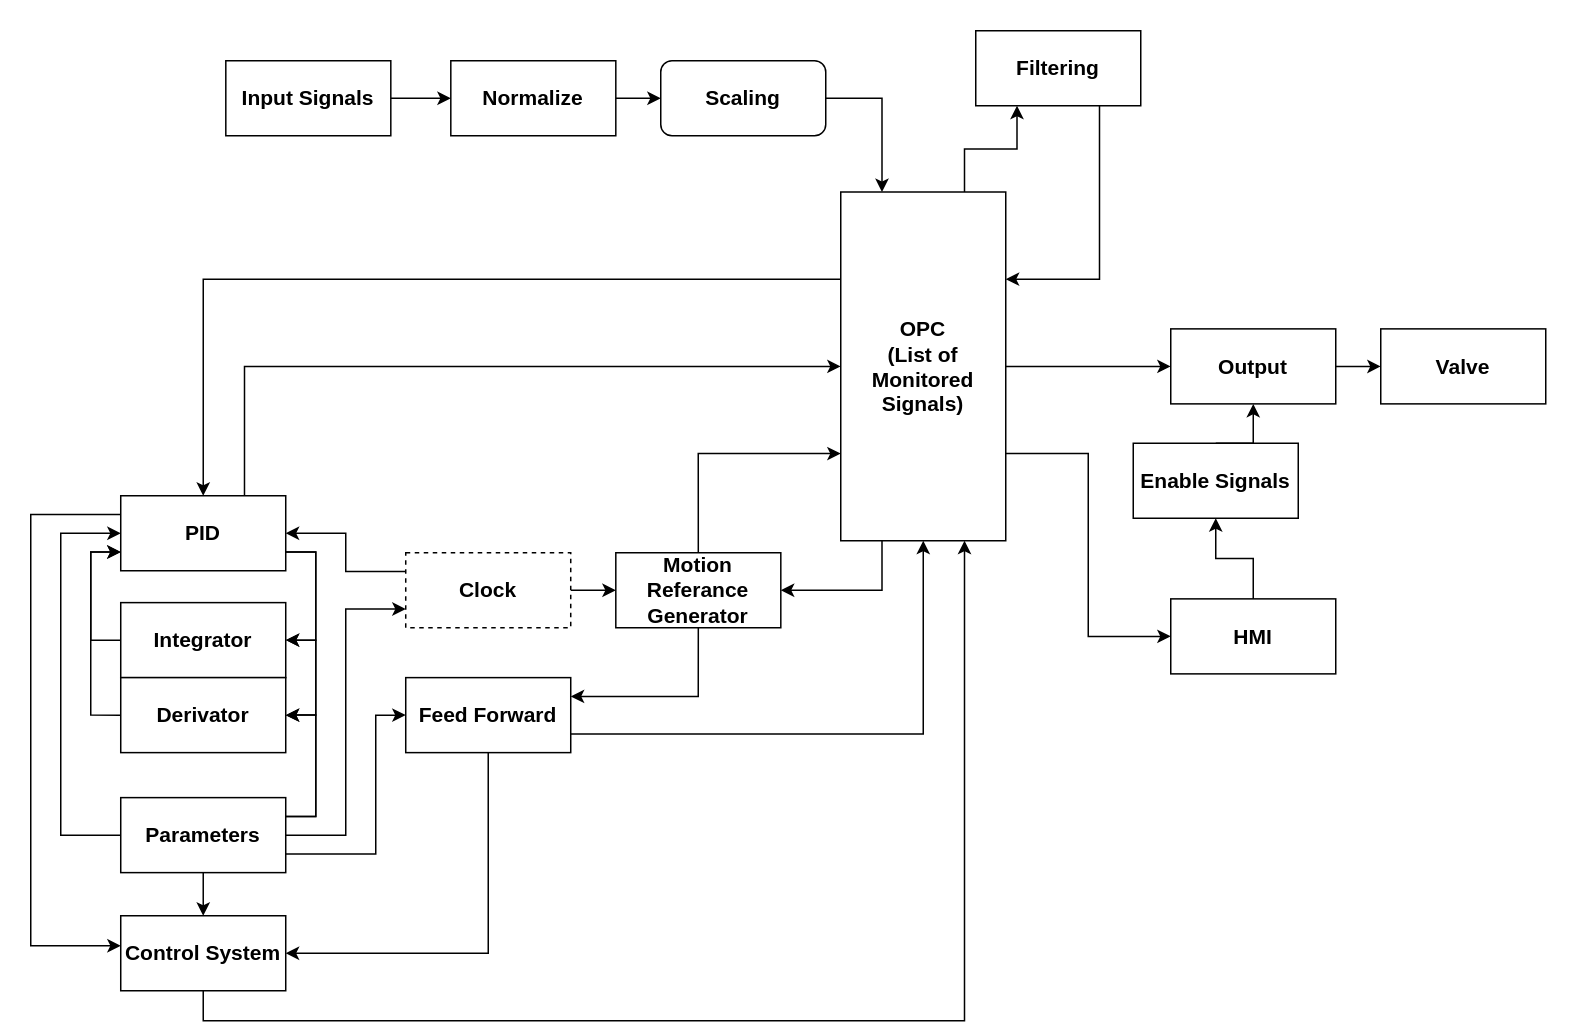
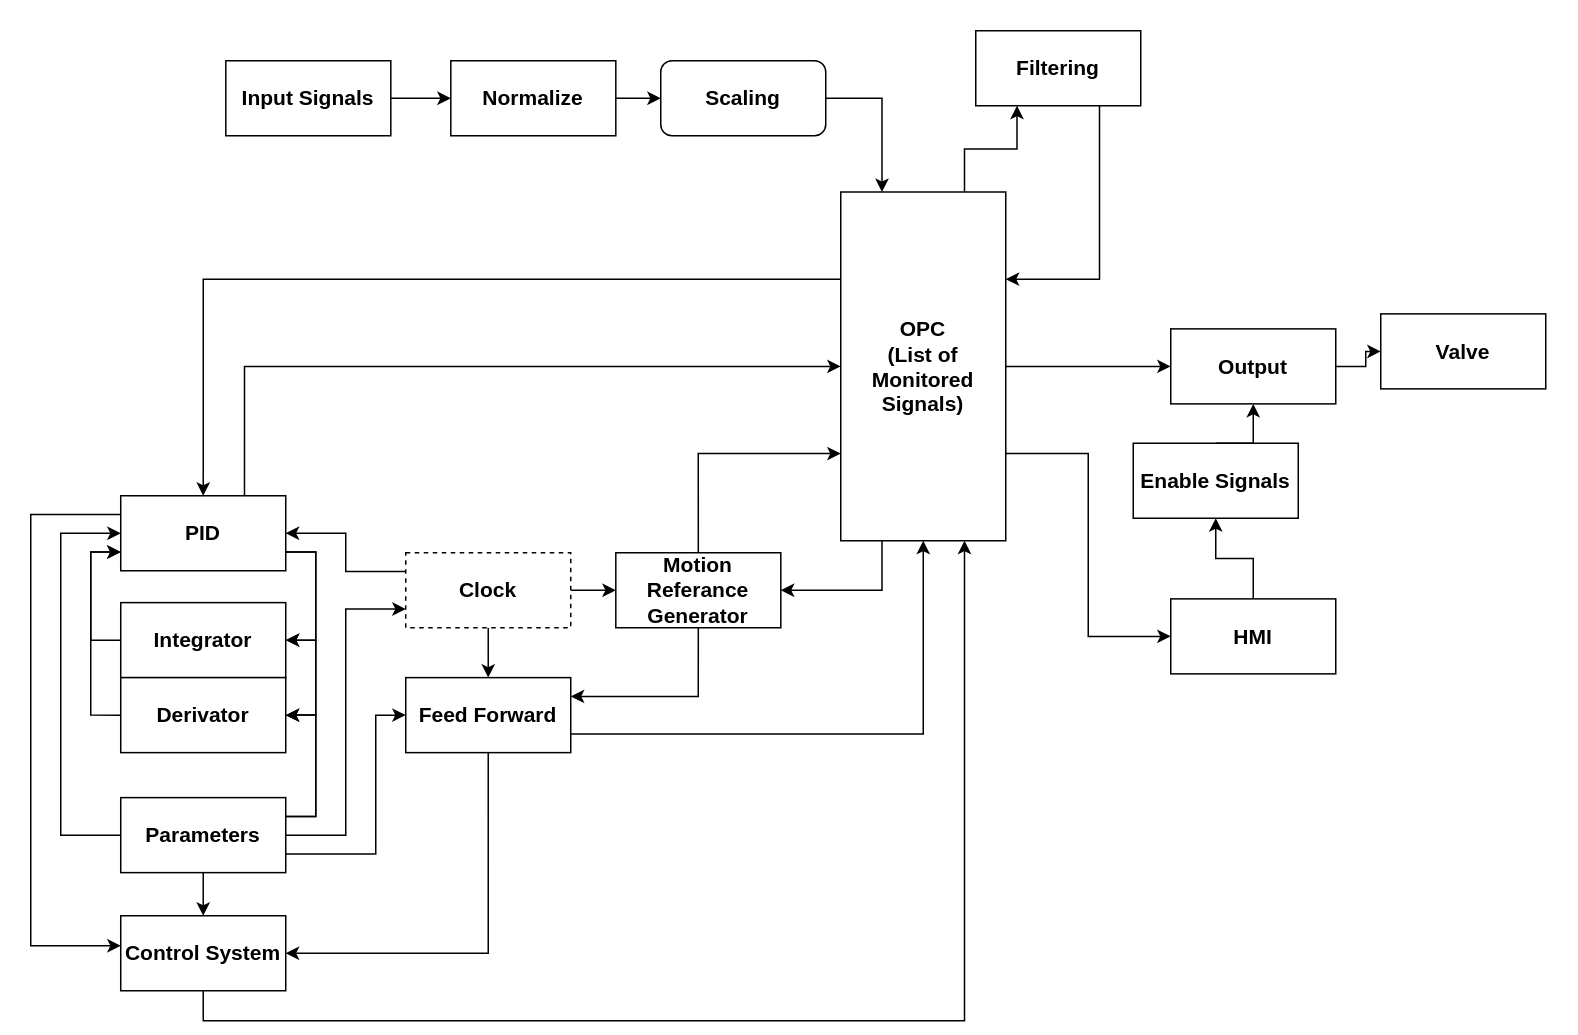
(1463, 366) -> (1463, 351)
none -> (488, 648)
